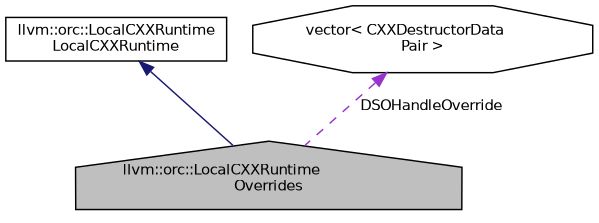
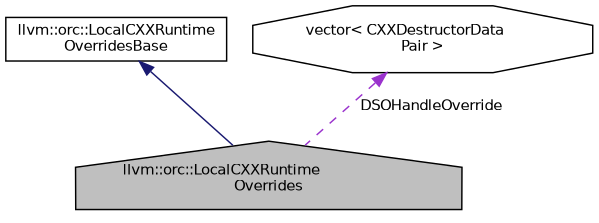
(116, 39) -> (116, 39)
